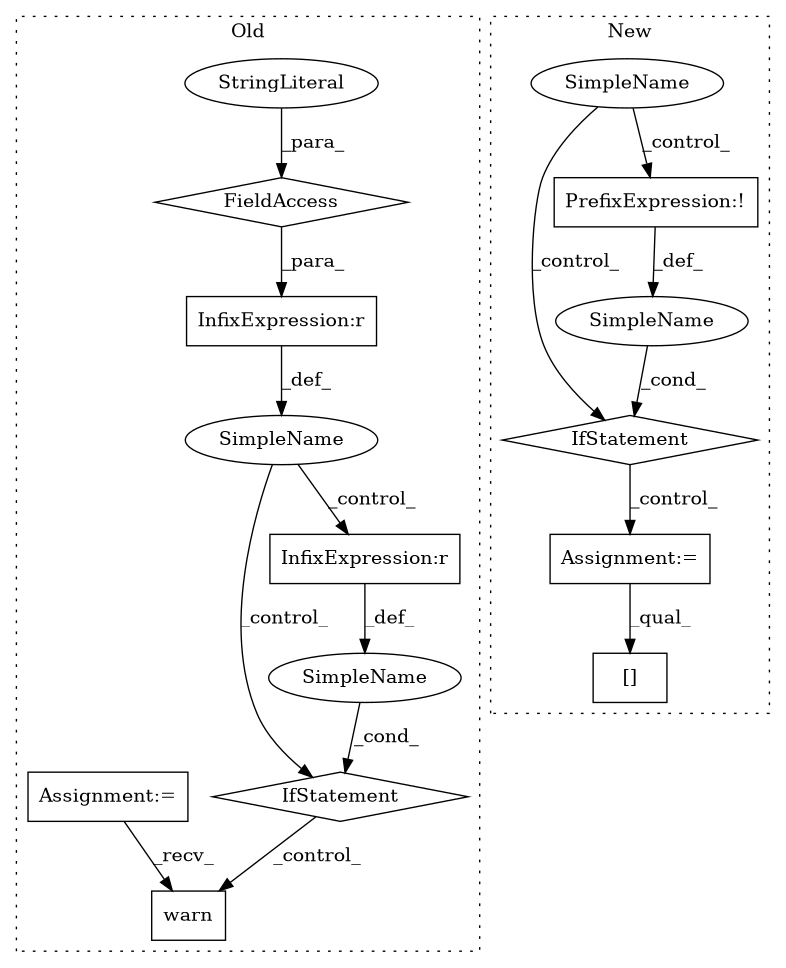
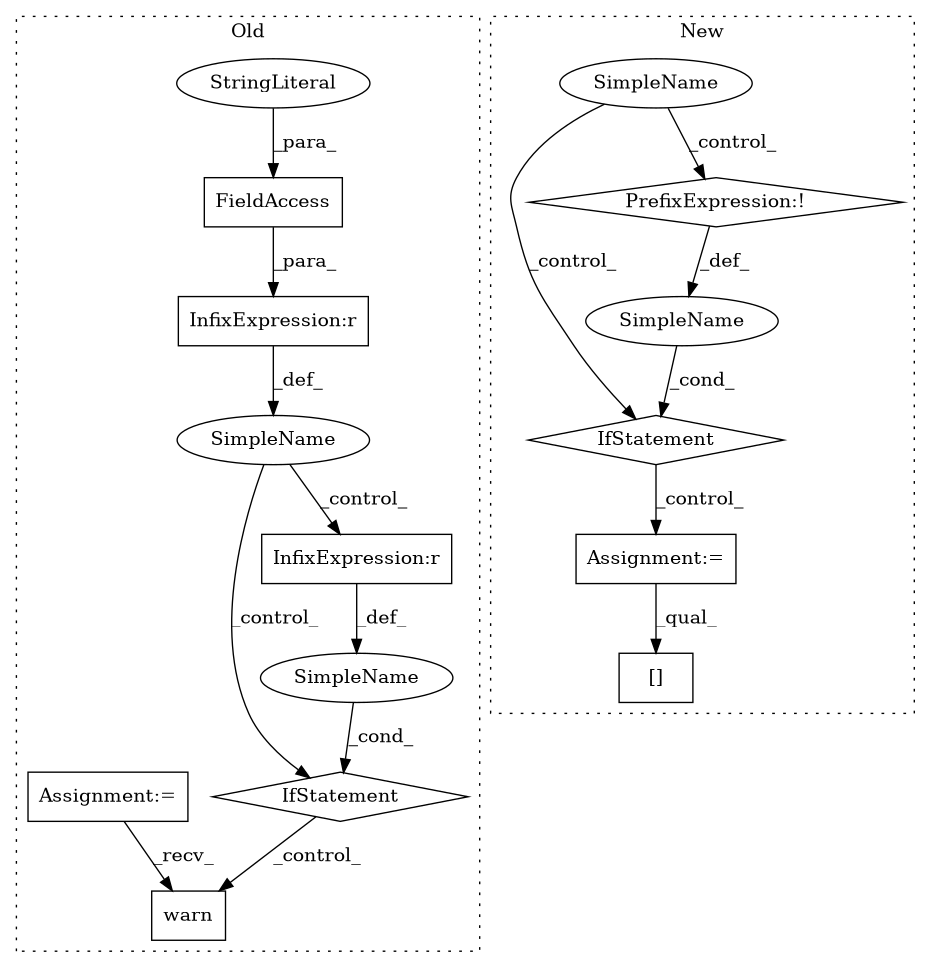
(282, 202) -> (273, 202)
(656, 202) -> (716, 202)
